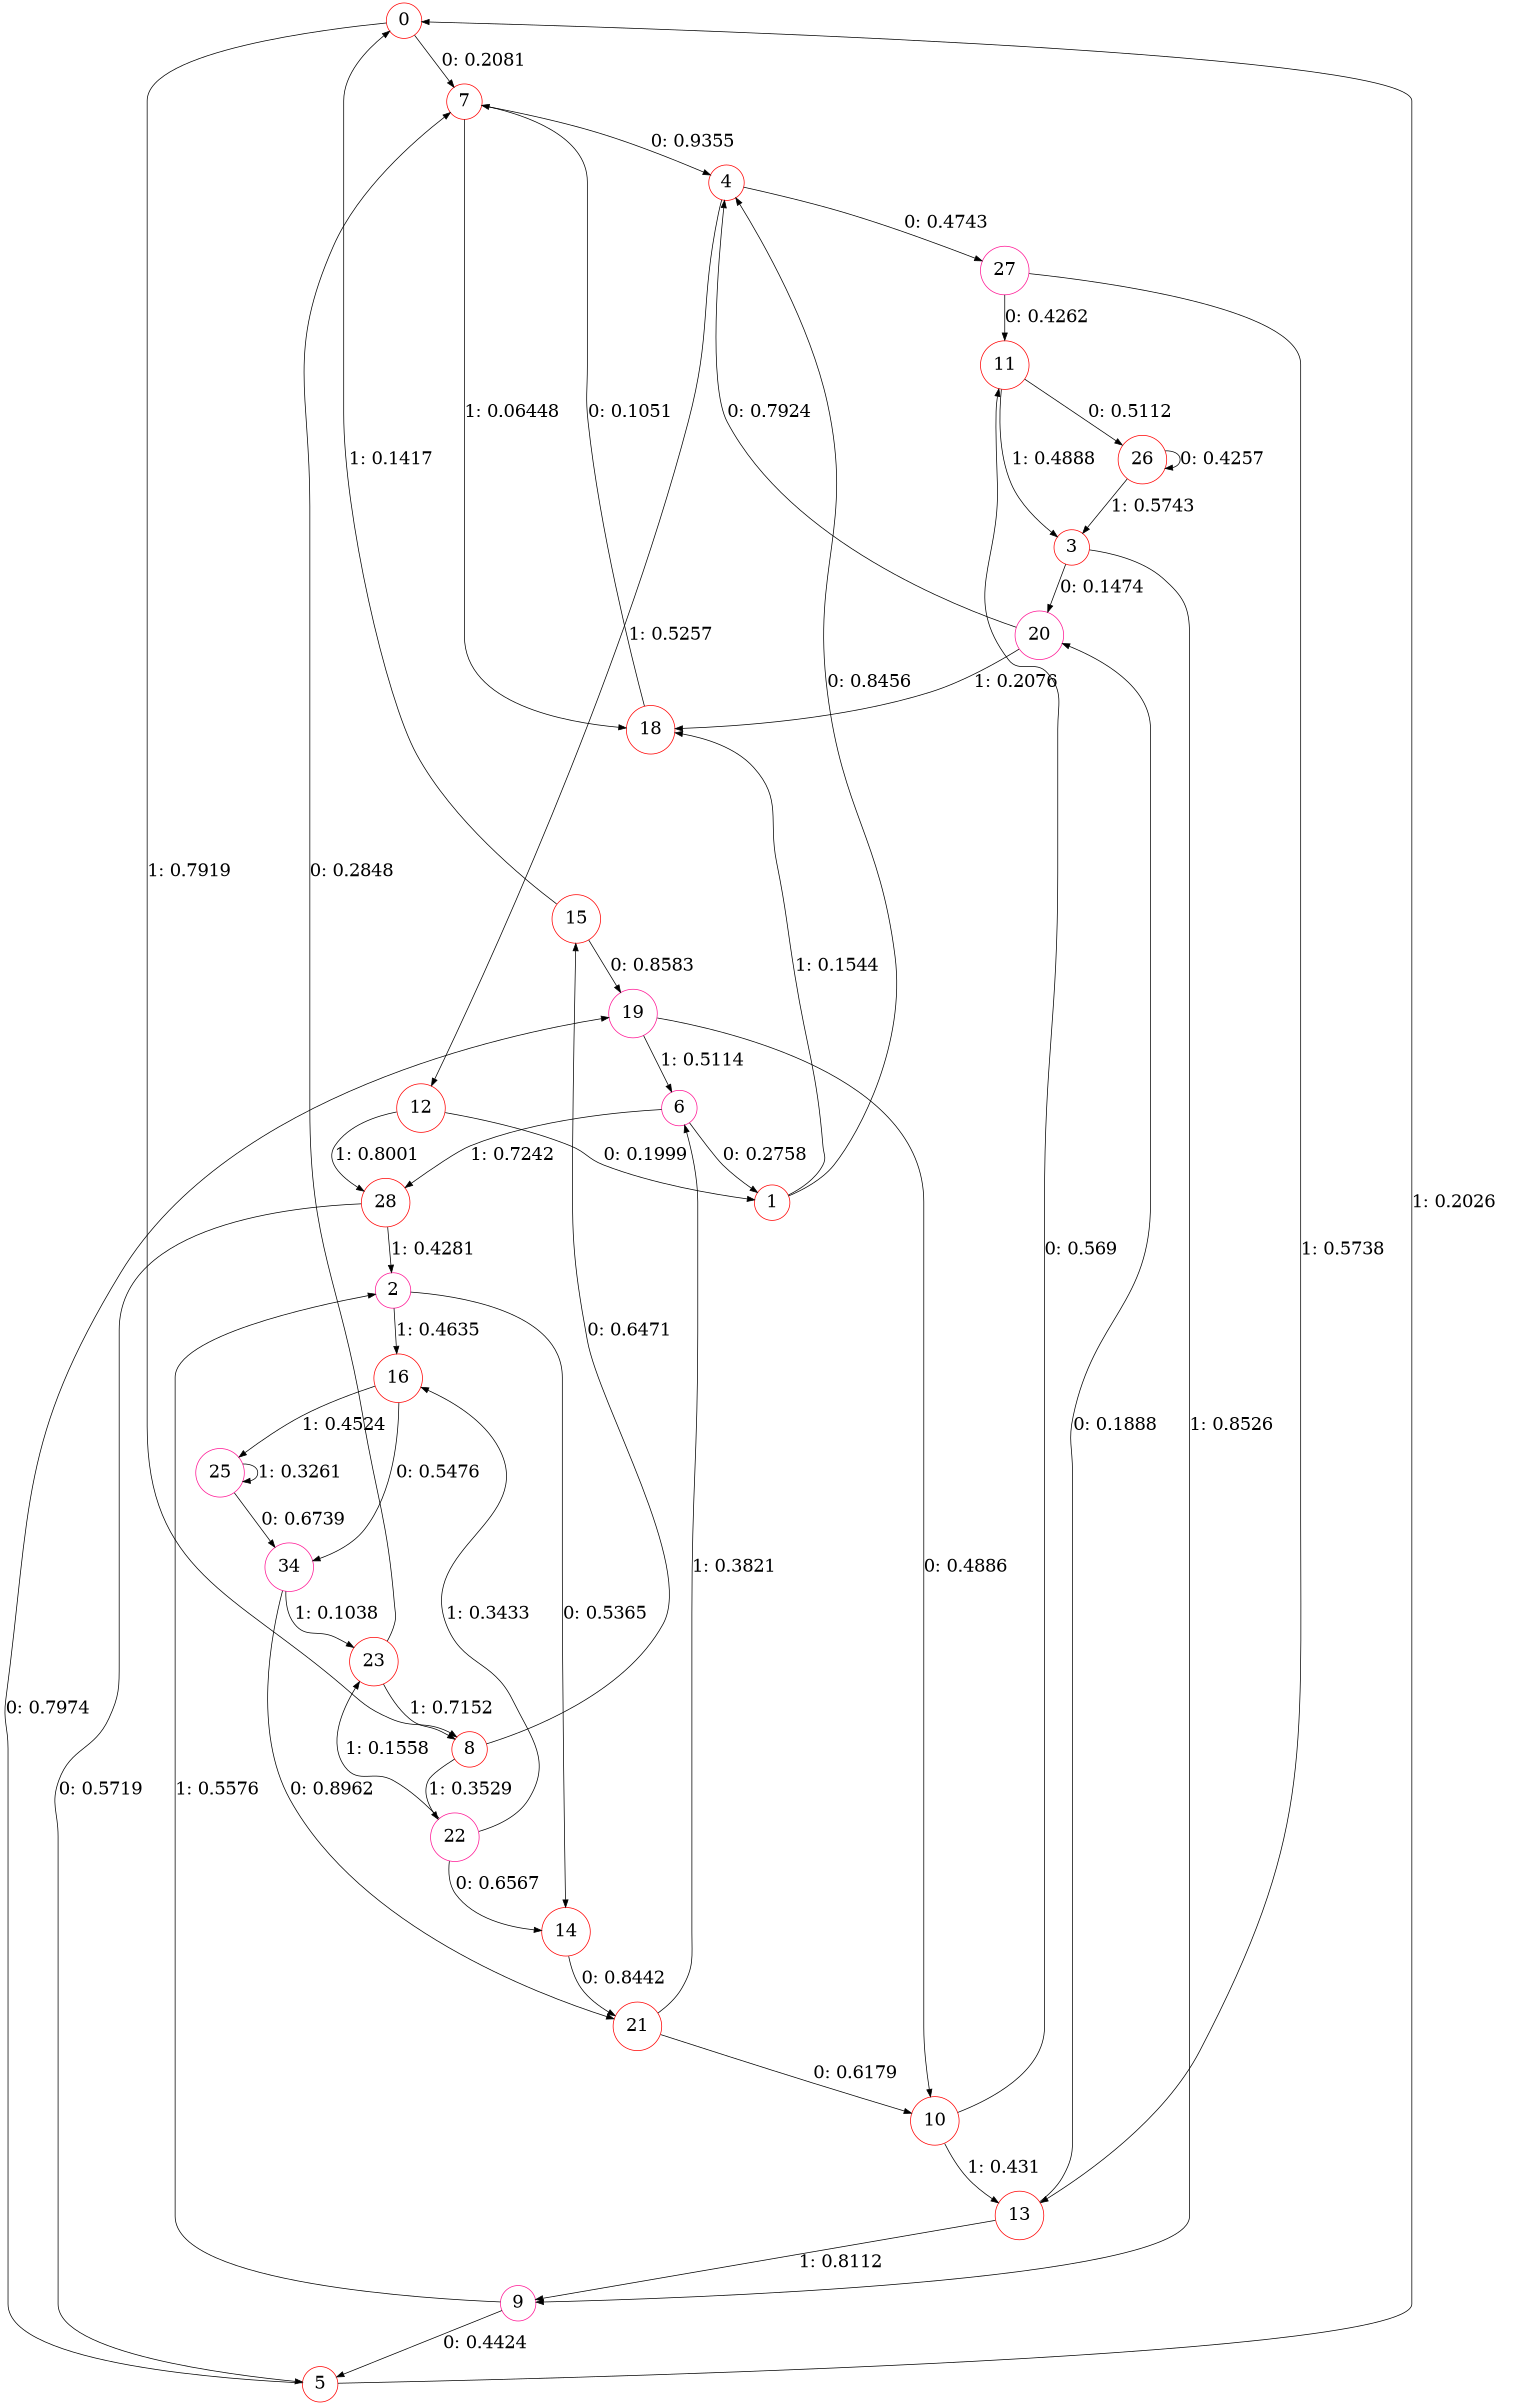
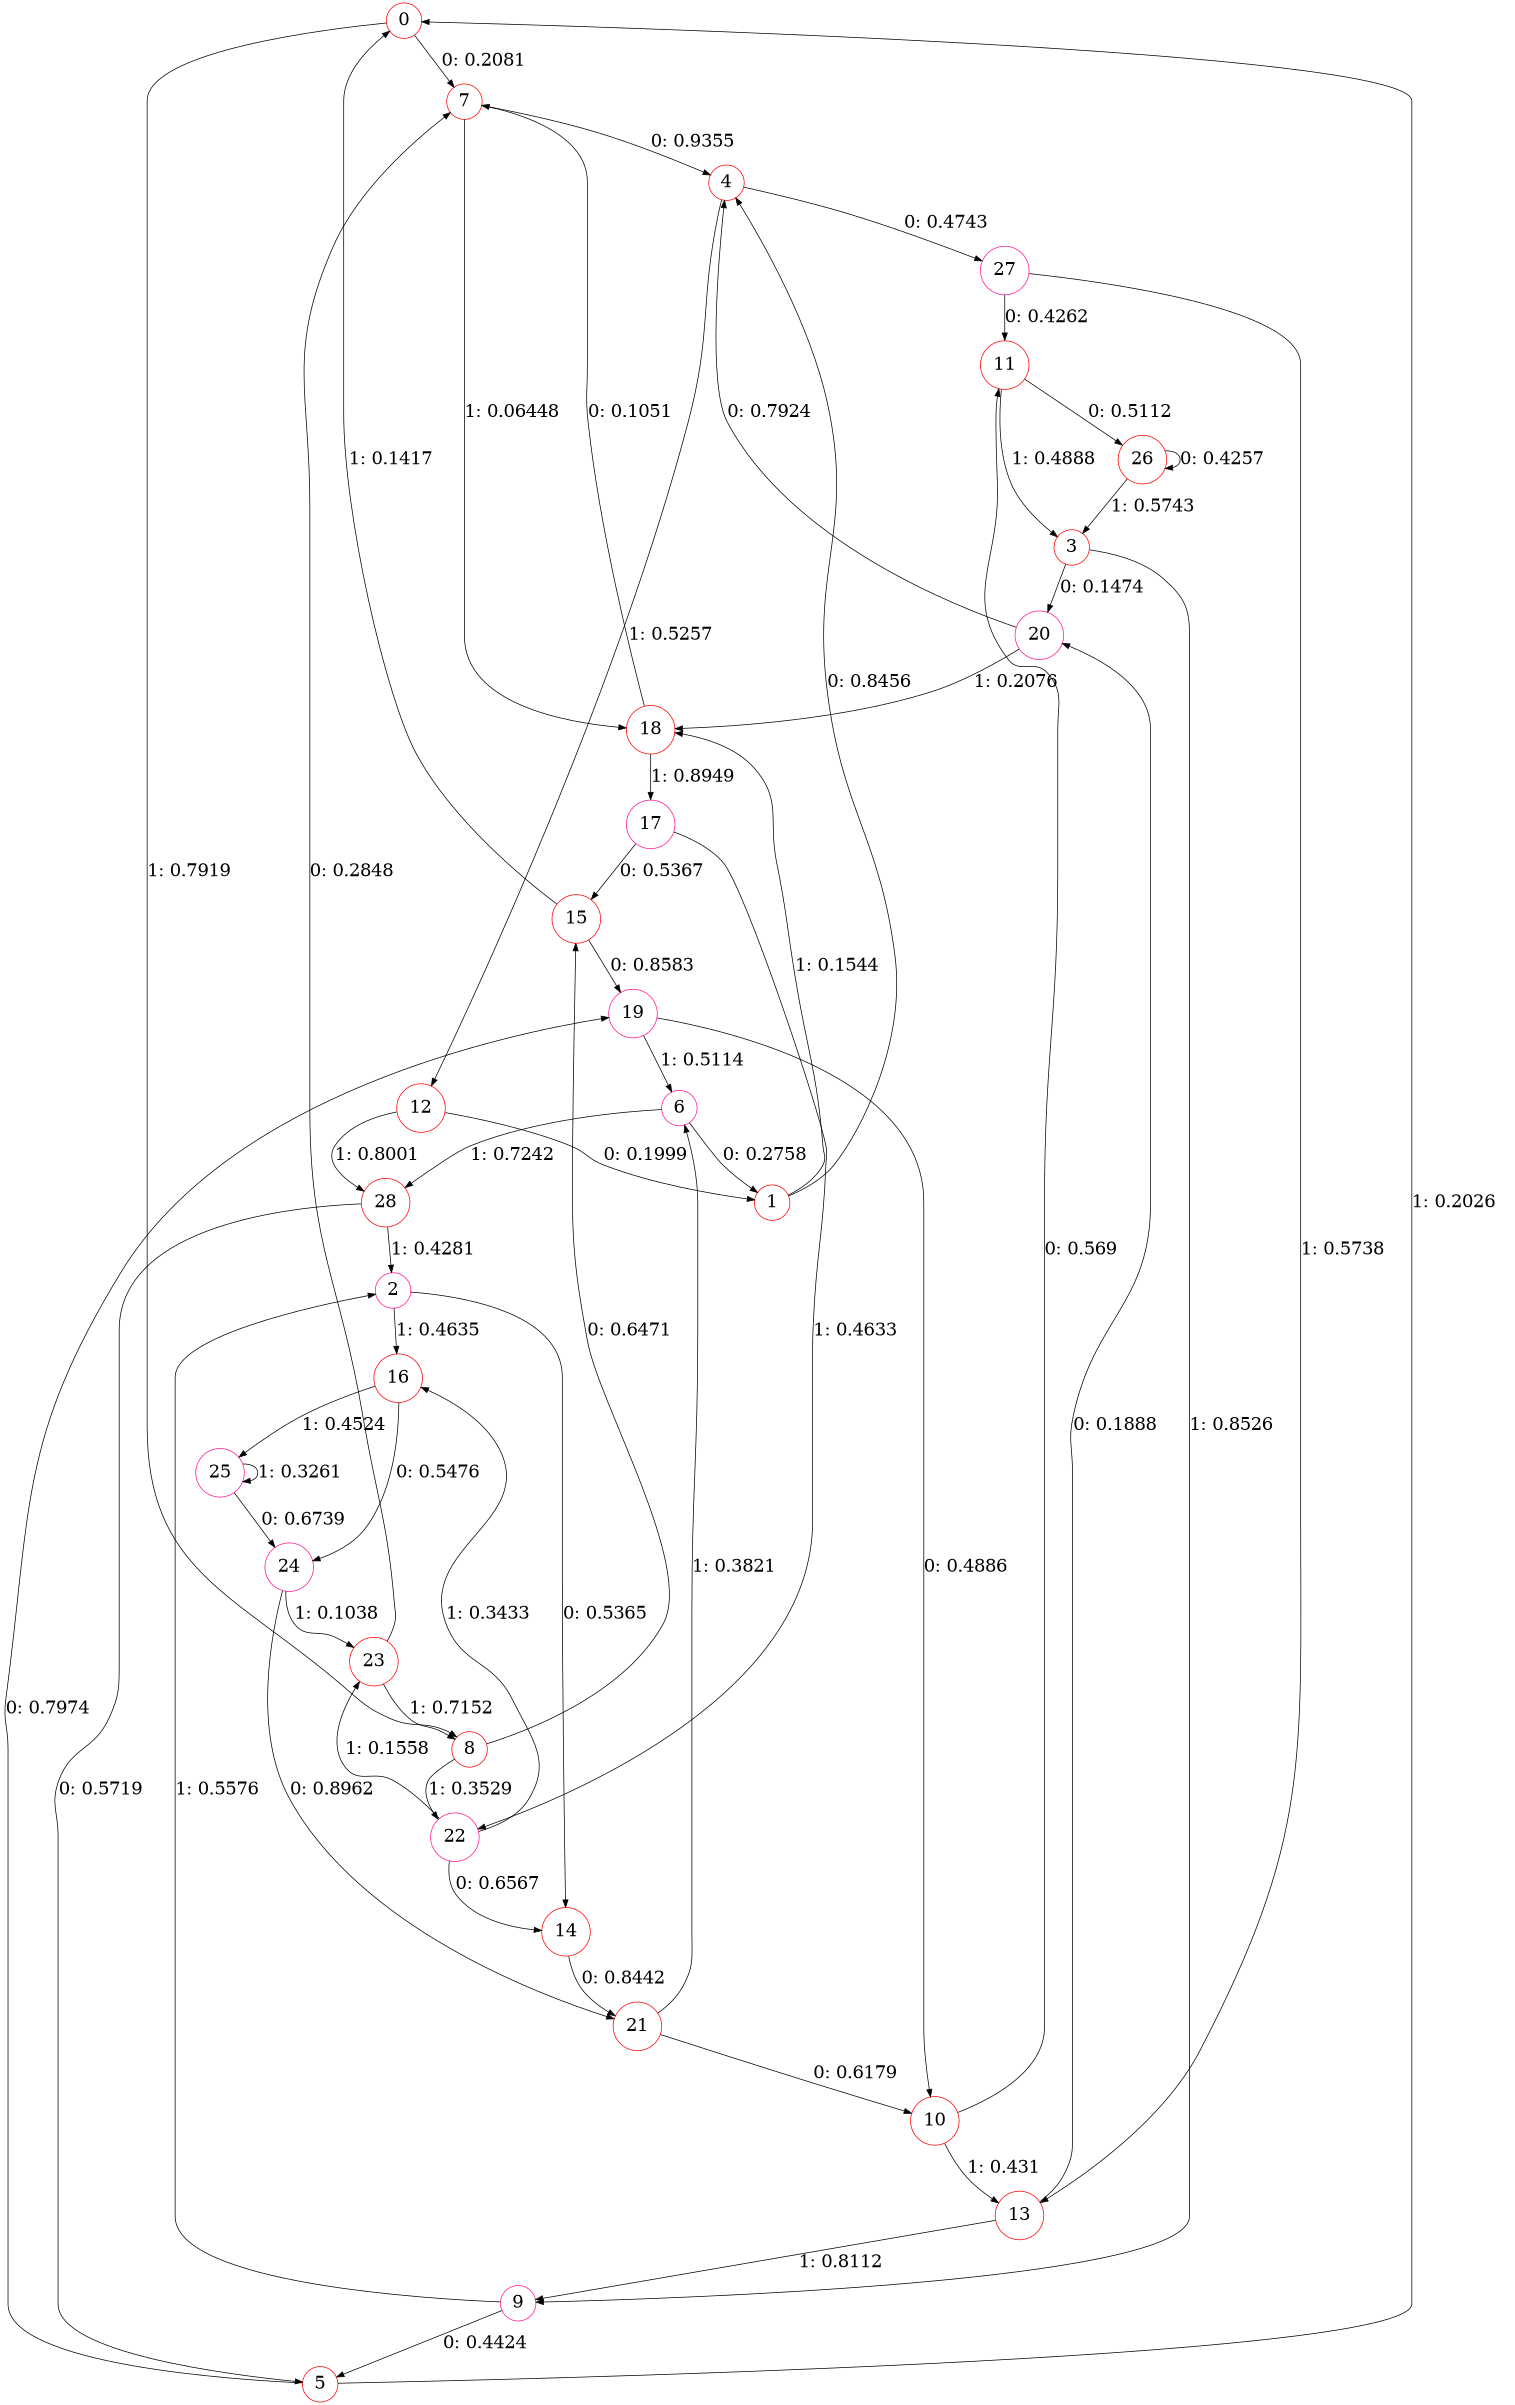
none -> (651, 824)
(289, 1567) -> (289, 1567)
